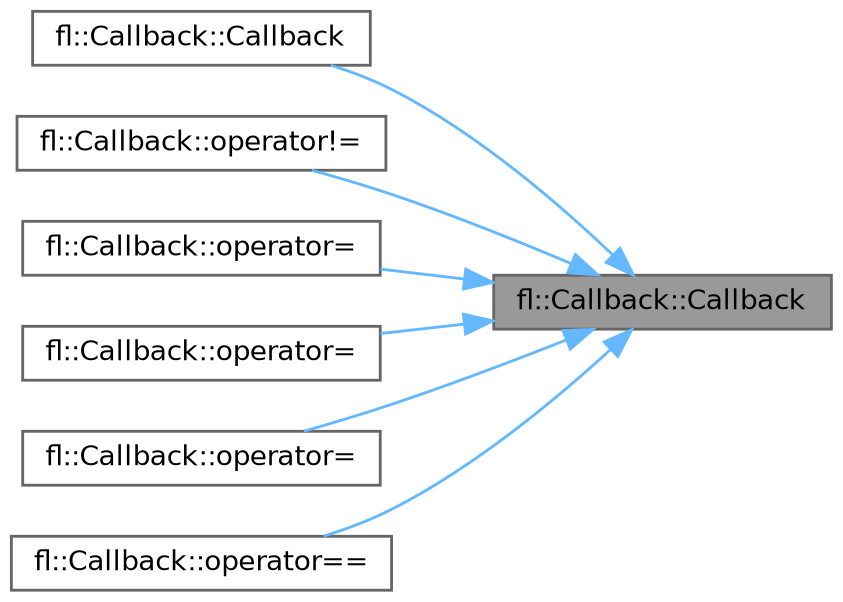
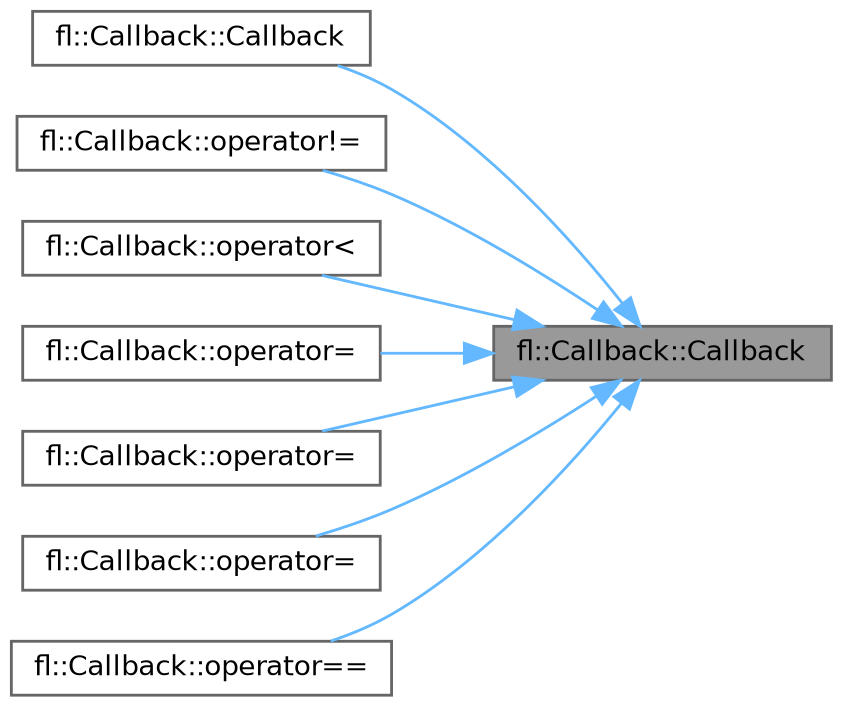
none -> (201, 248)
